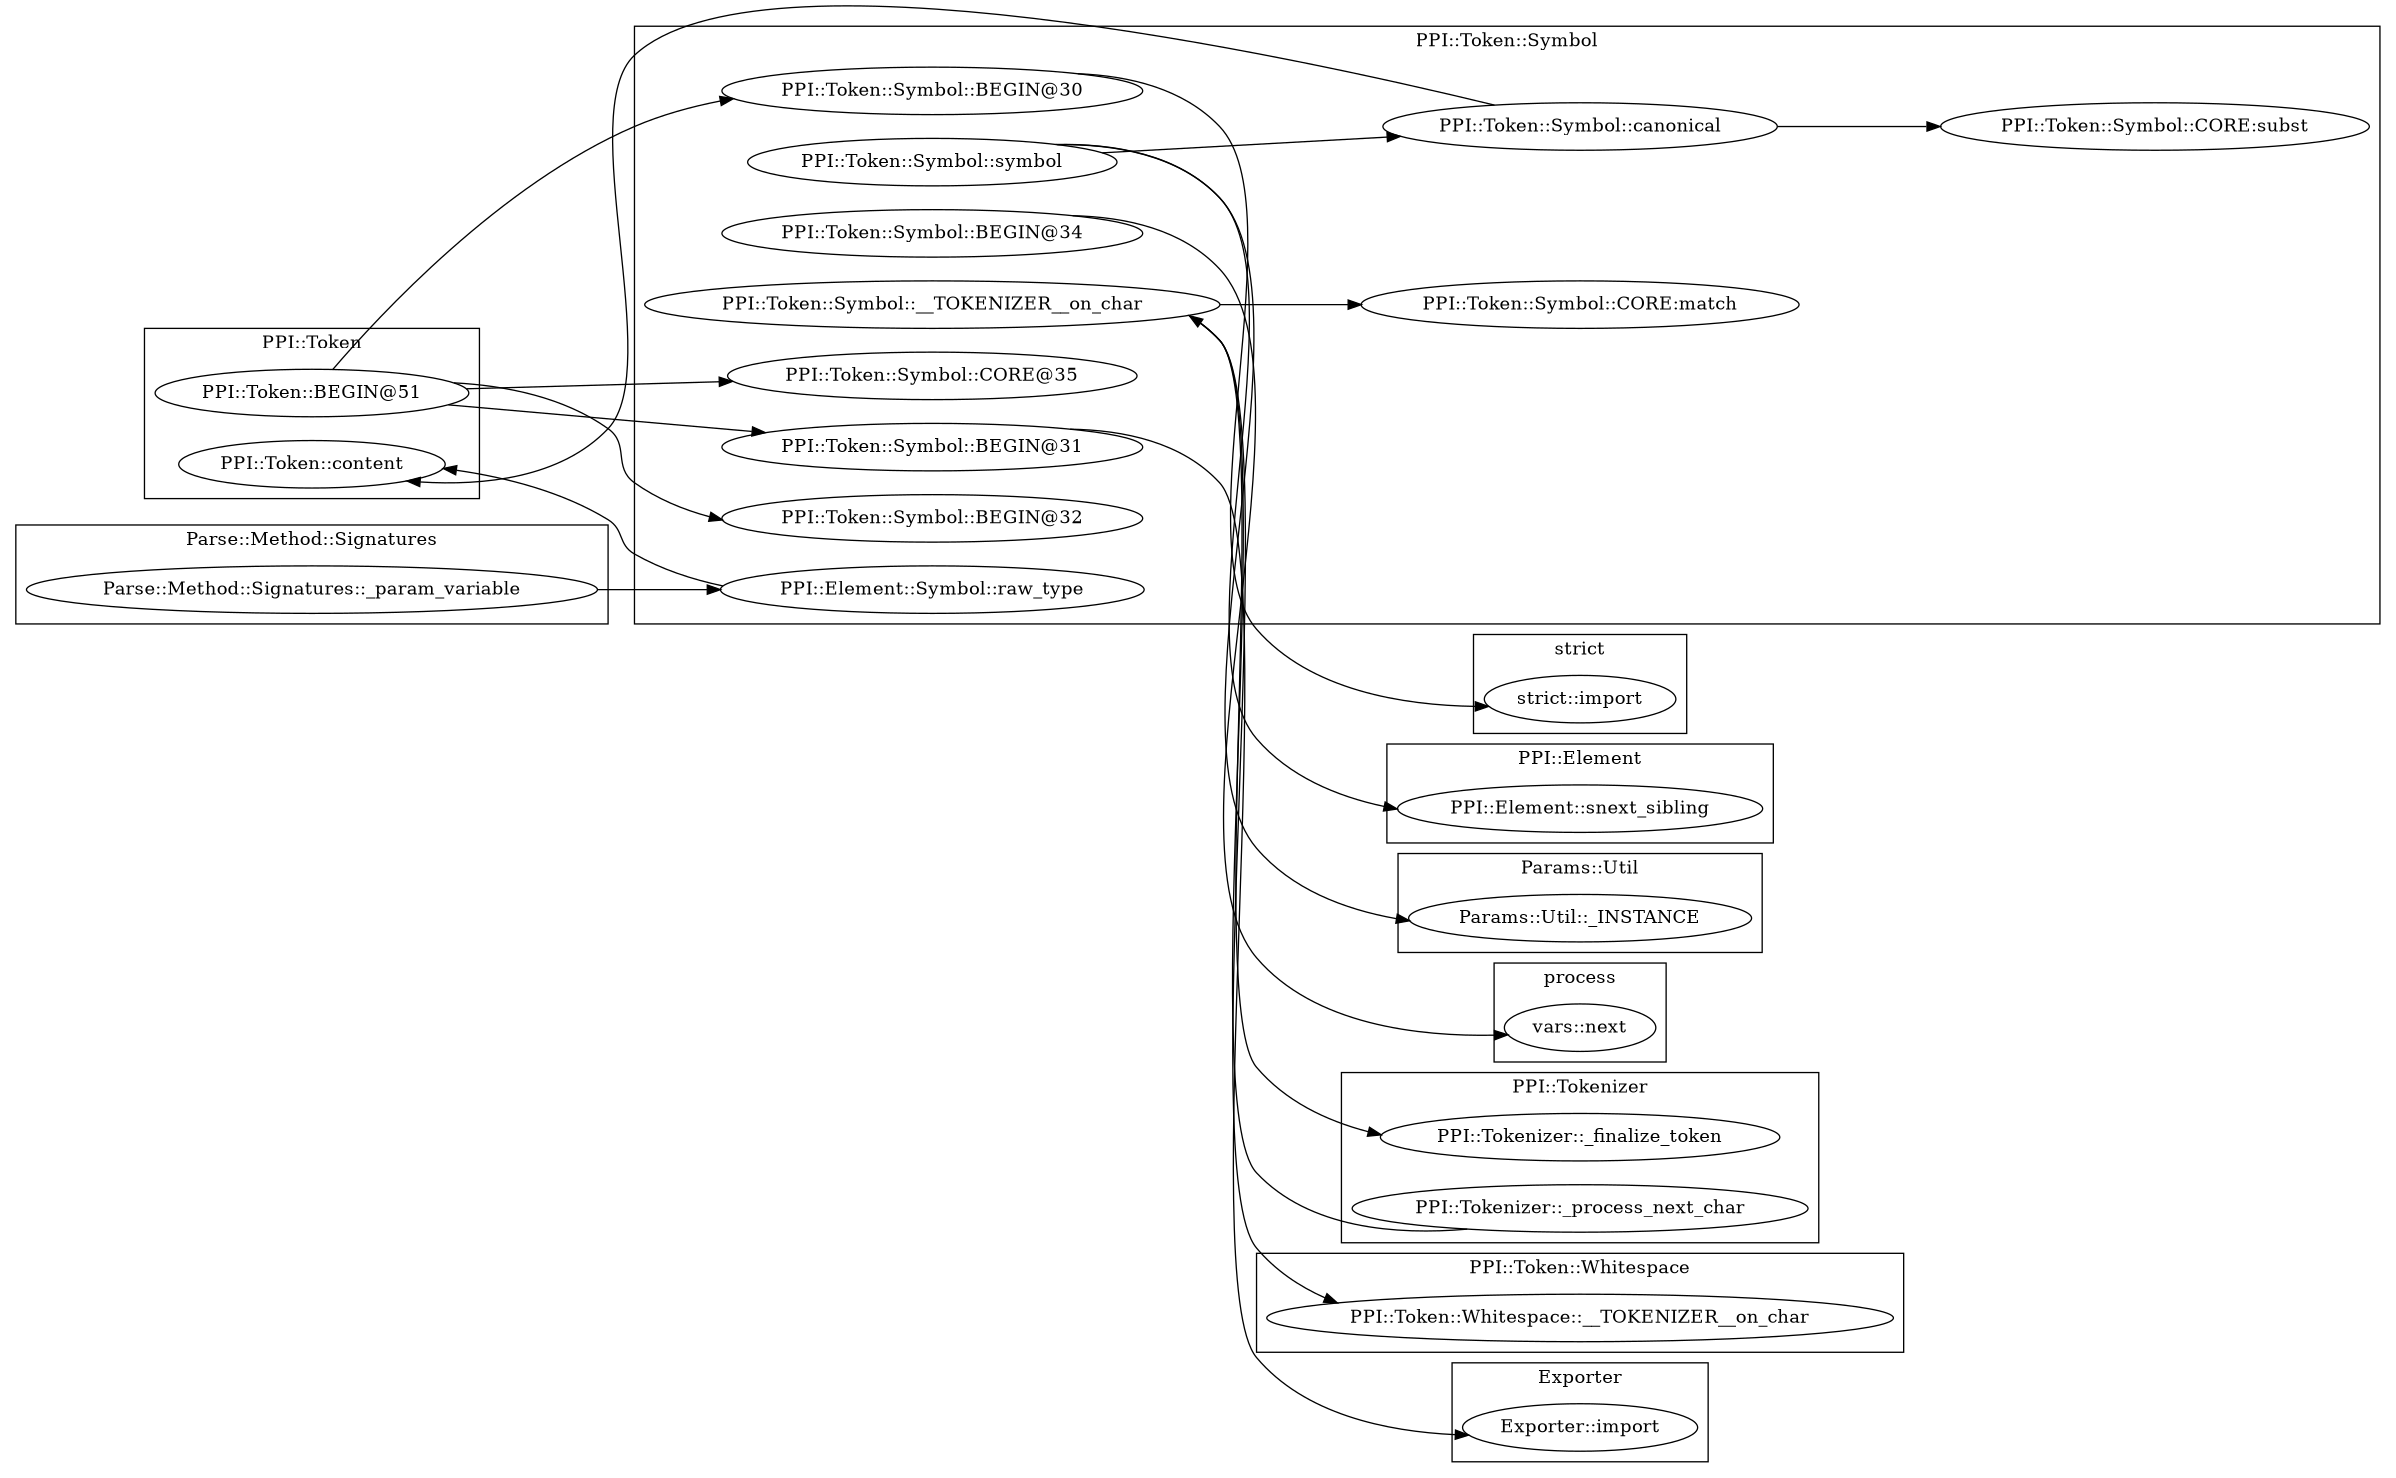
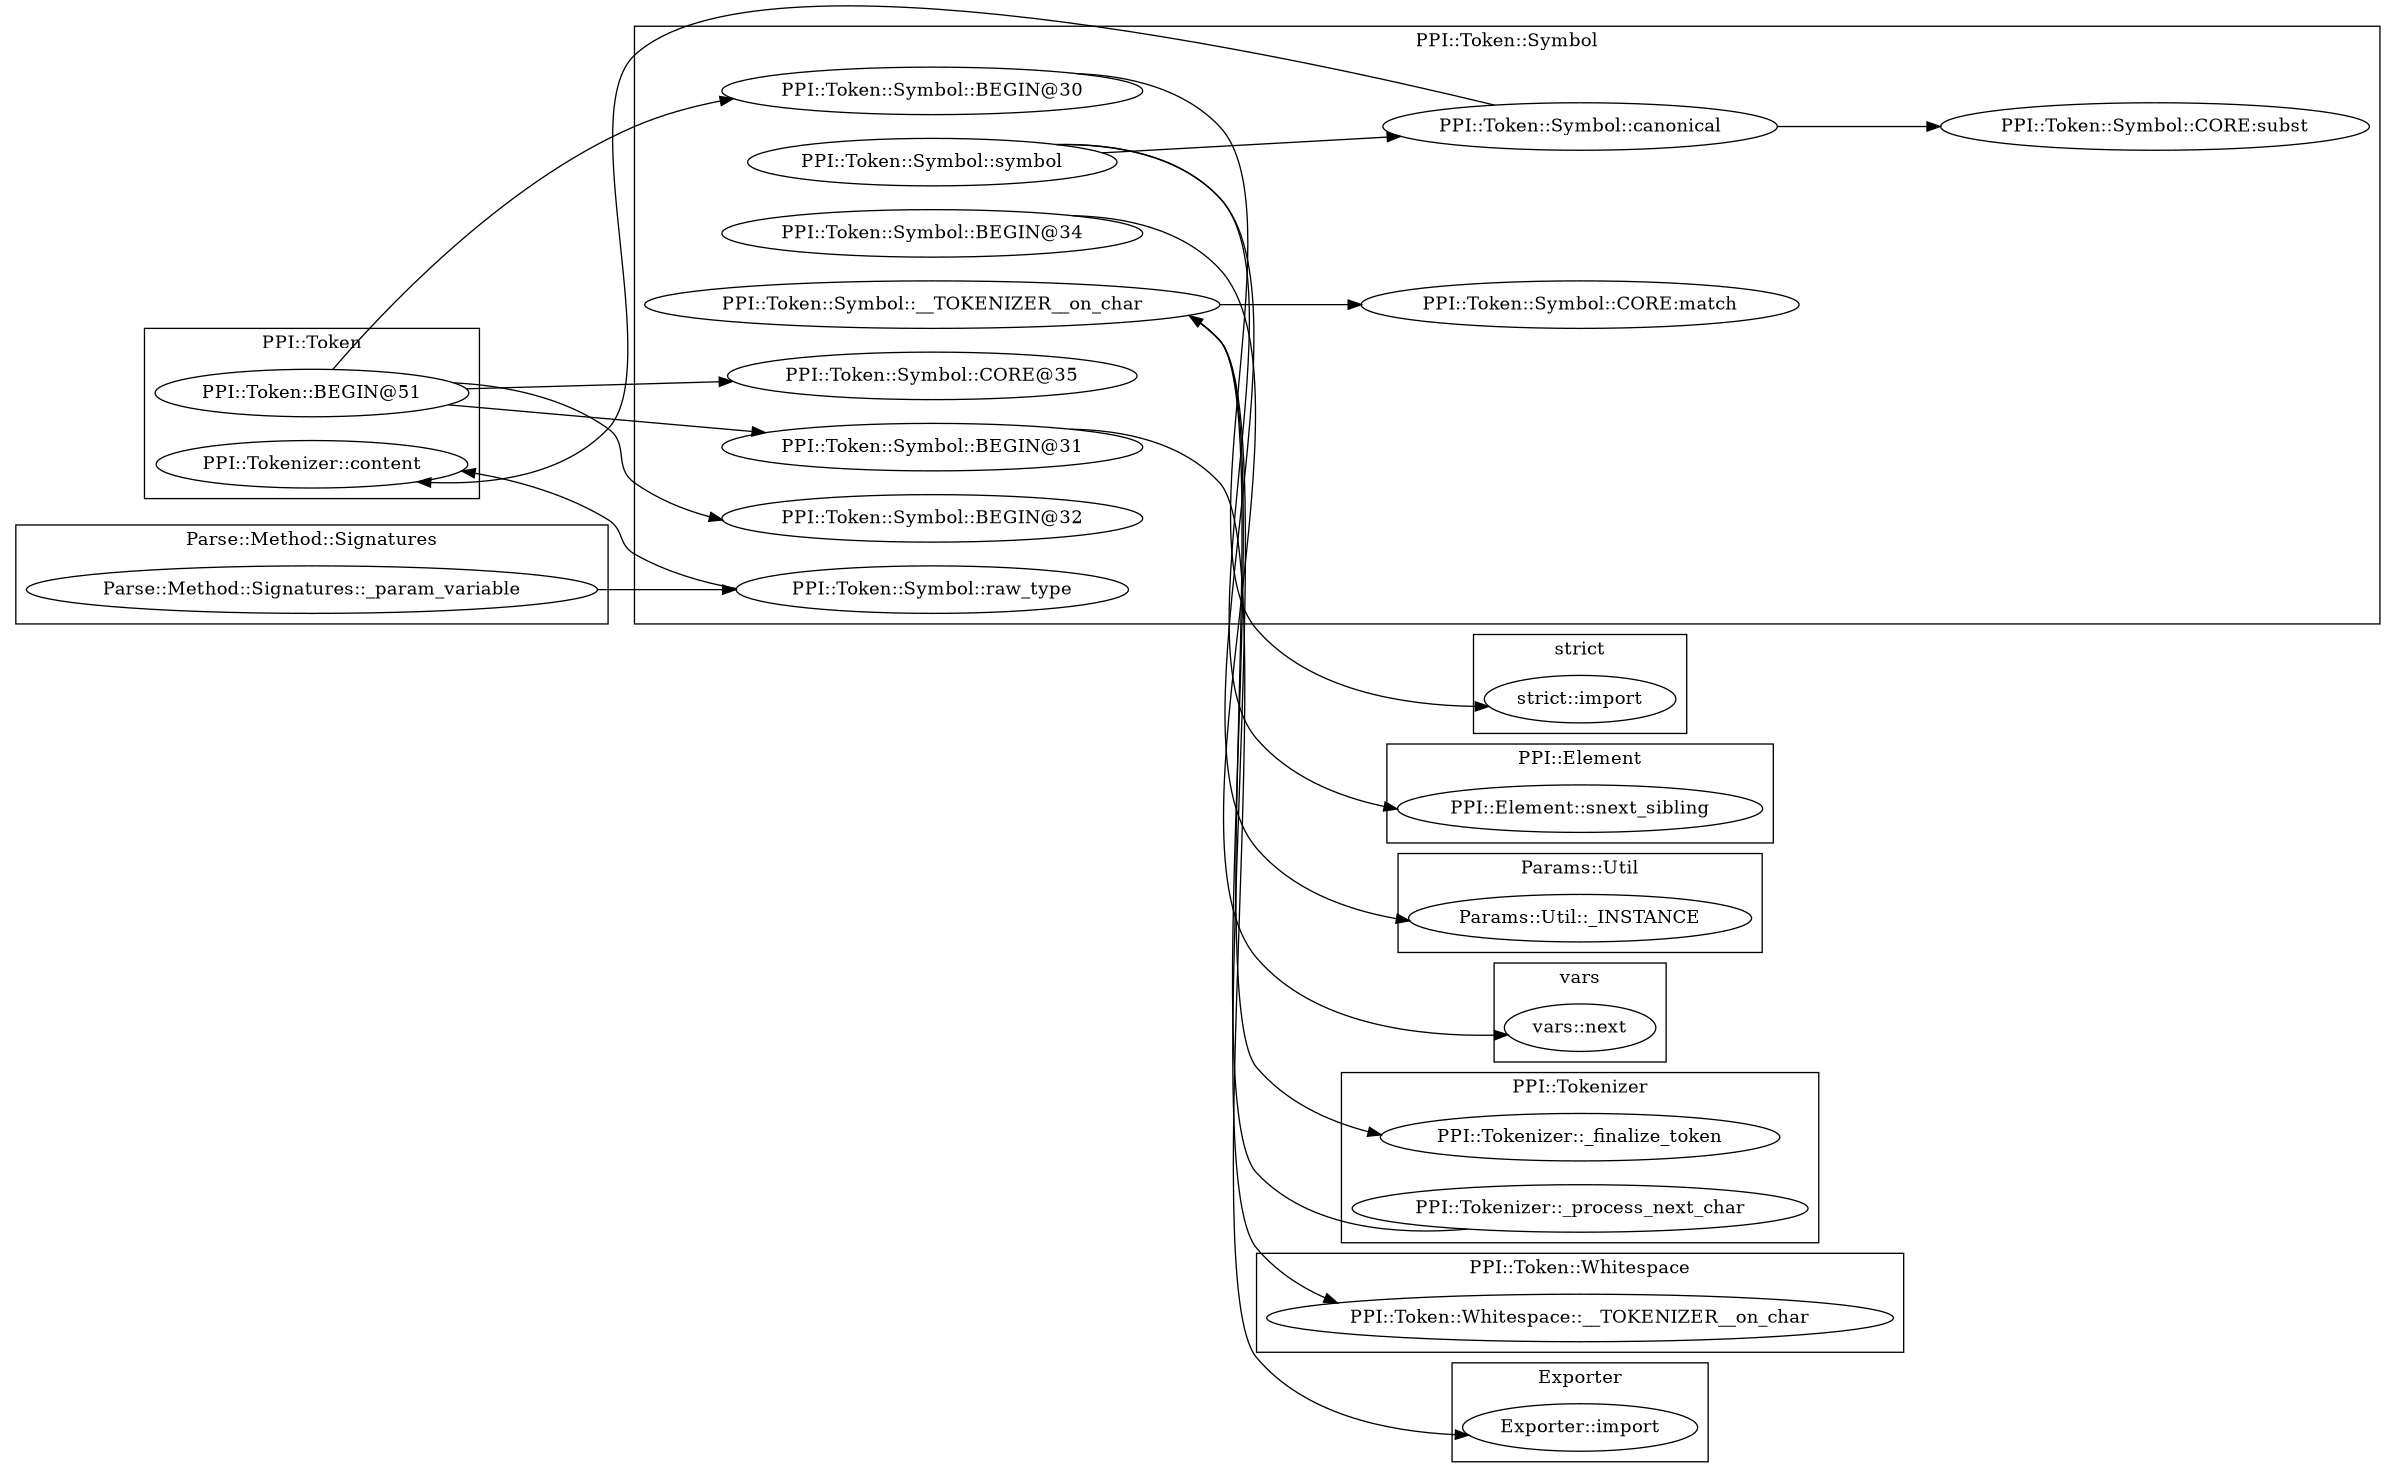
(312, 464) -> (312, 464)
(932, 590) -> (932, 590)
(1580, 978) -> (1580, 978)
